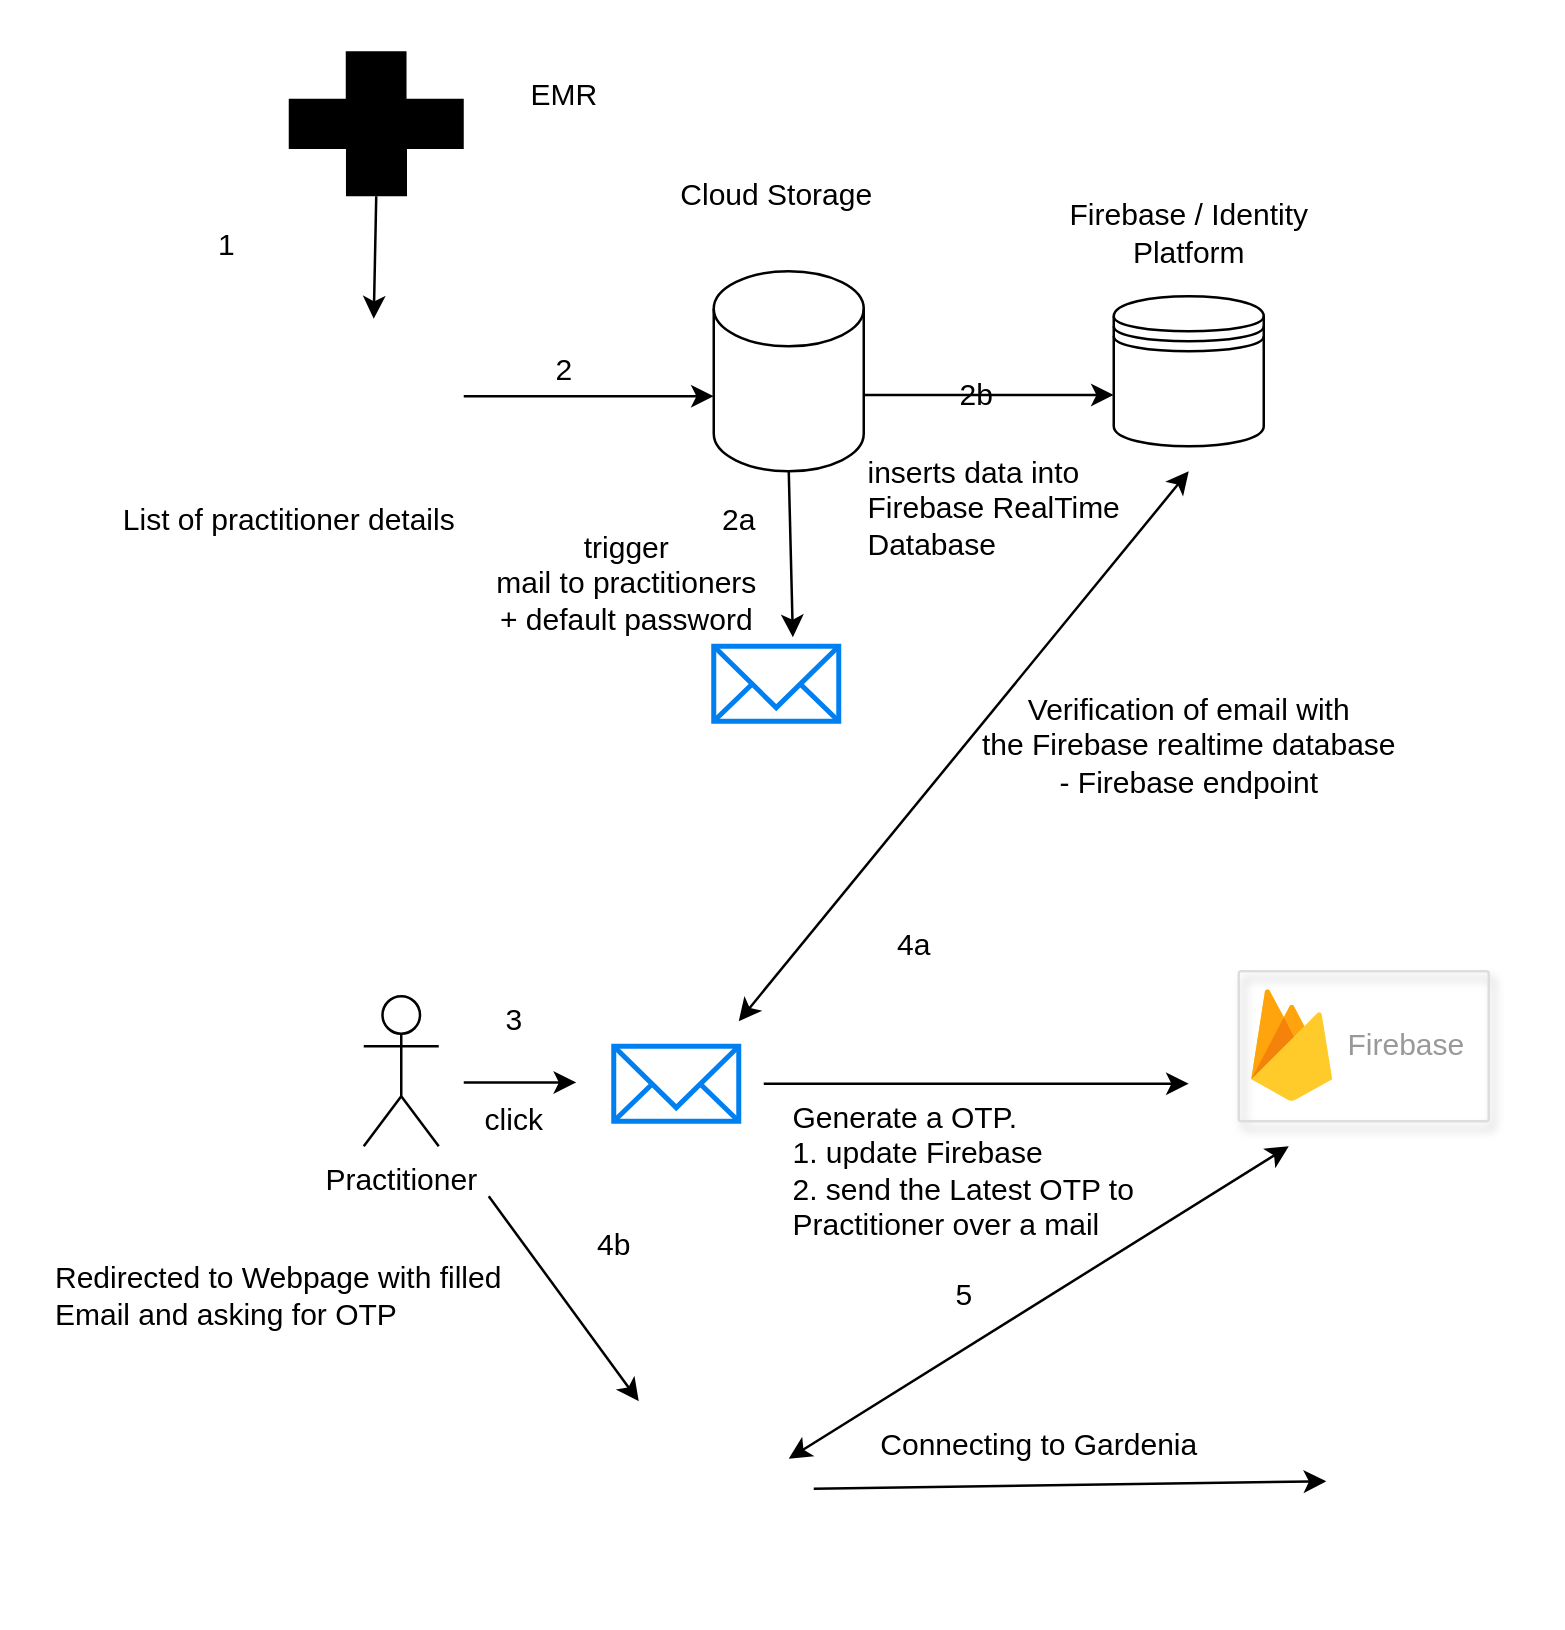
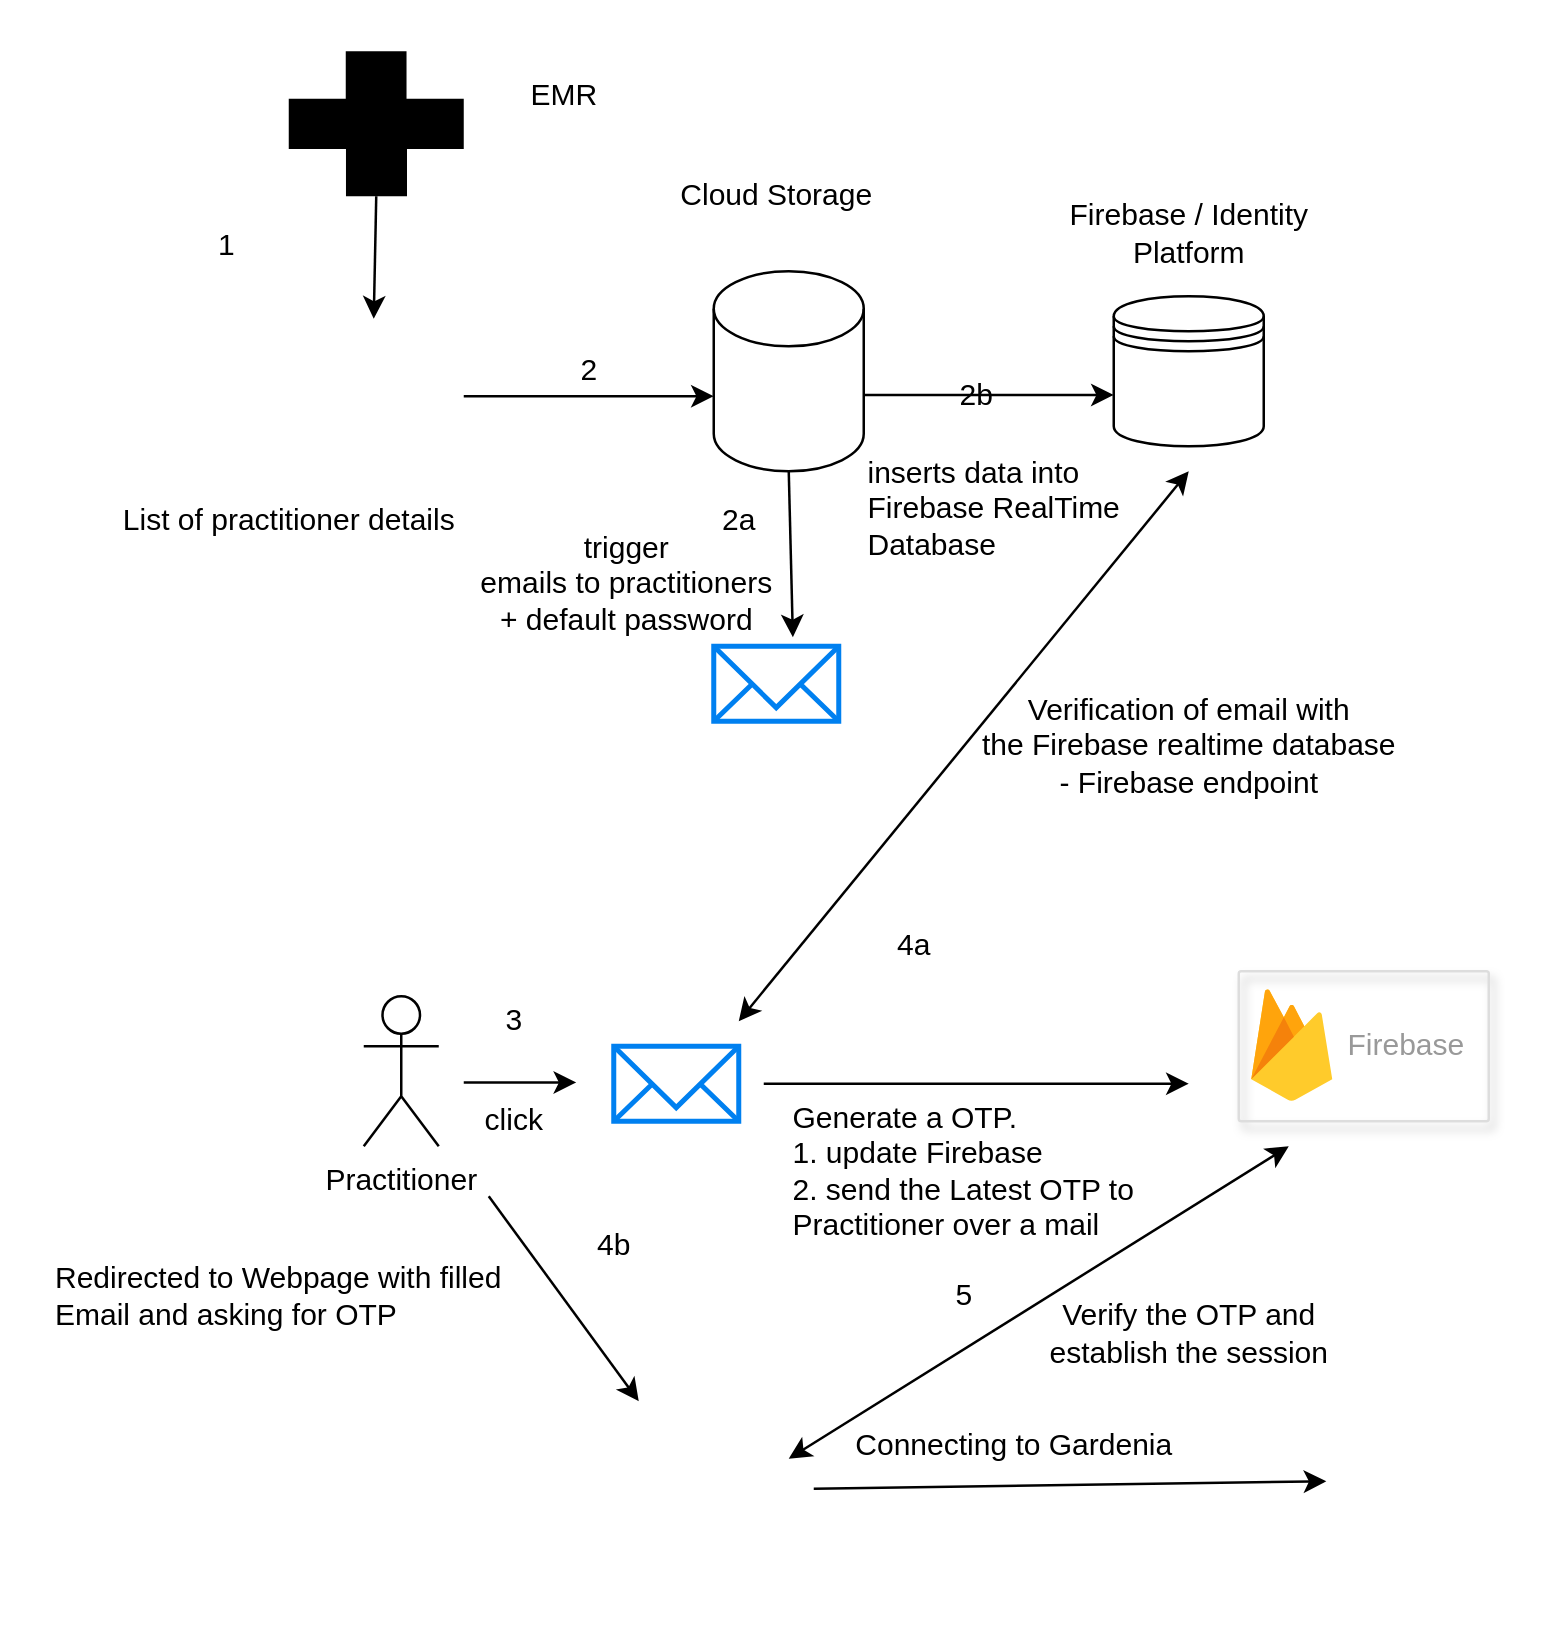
(564, 371) -> (589, 371)
(628, 584) -> (628, 584)
none -> (1189, 1334)
(1039, 1446) -> (1014, 1446)
